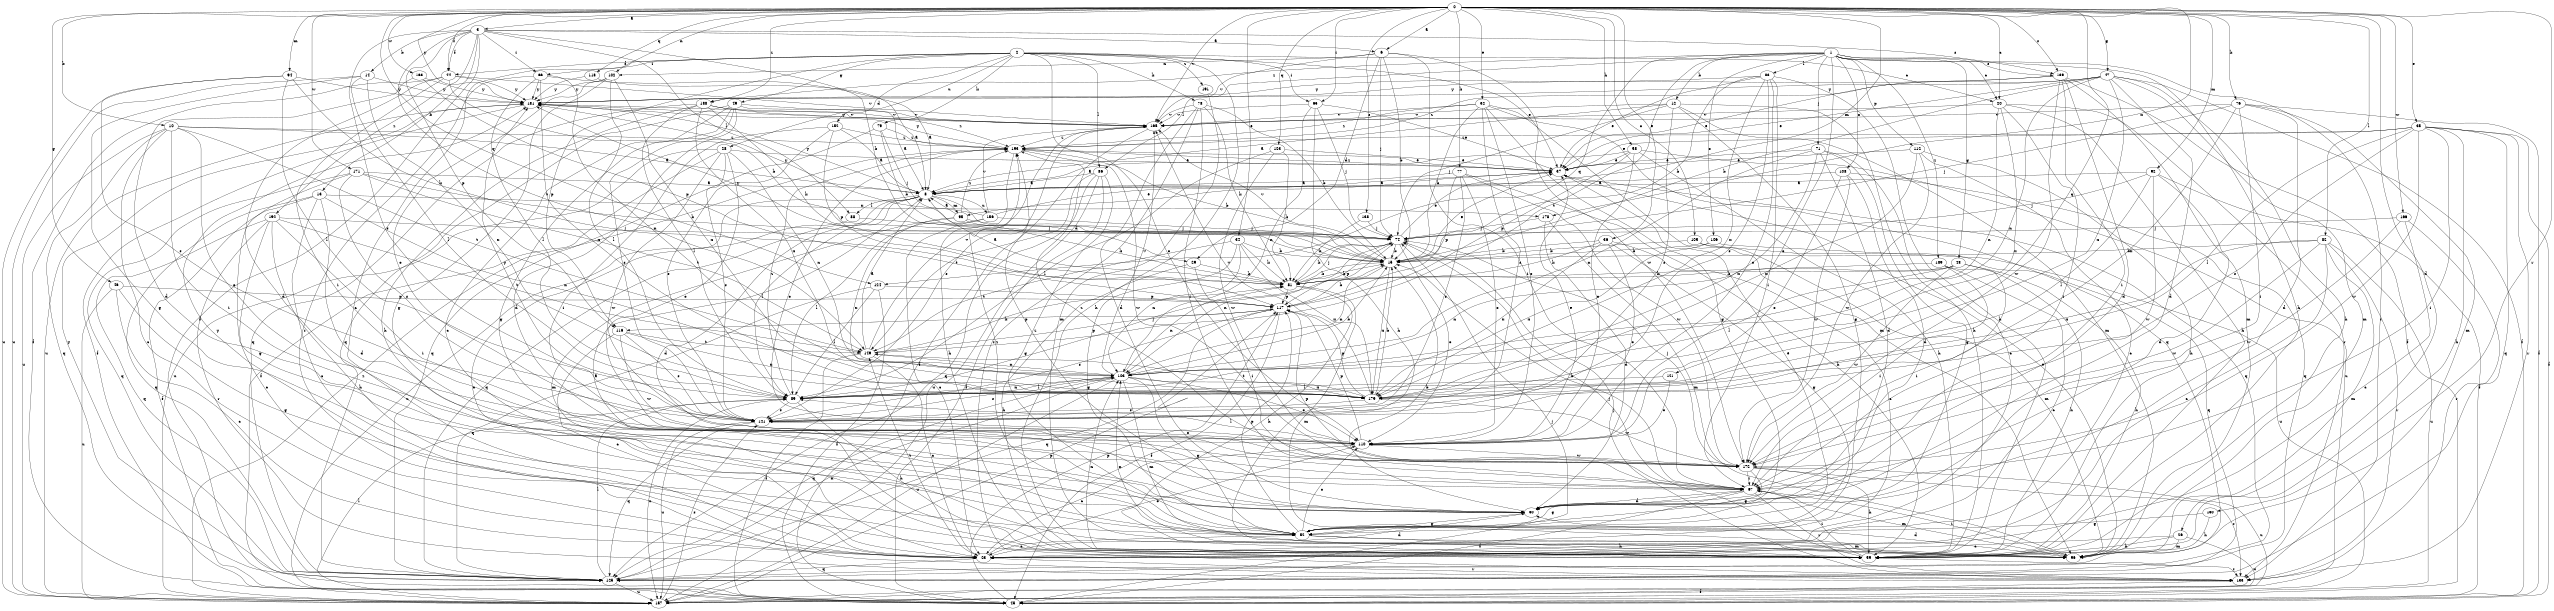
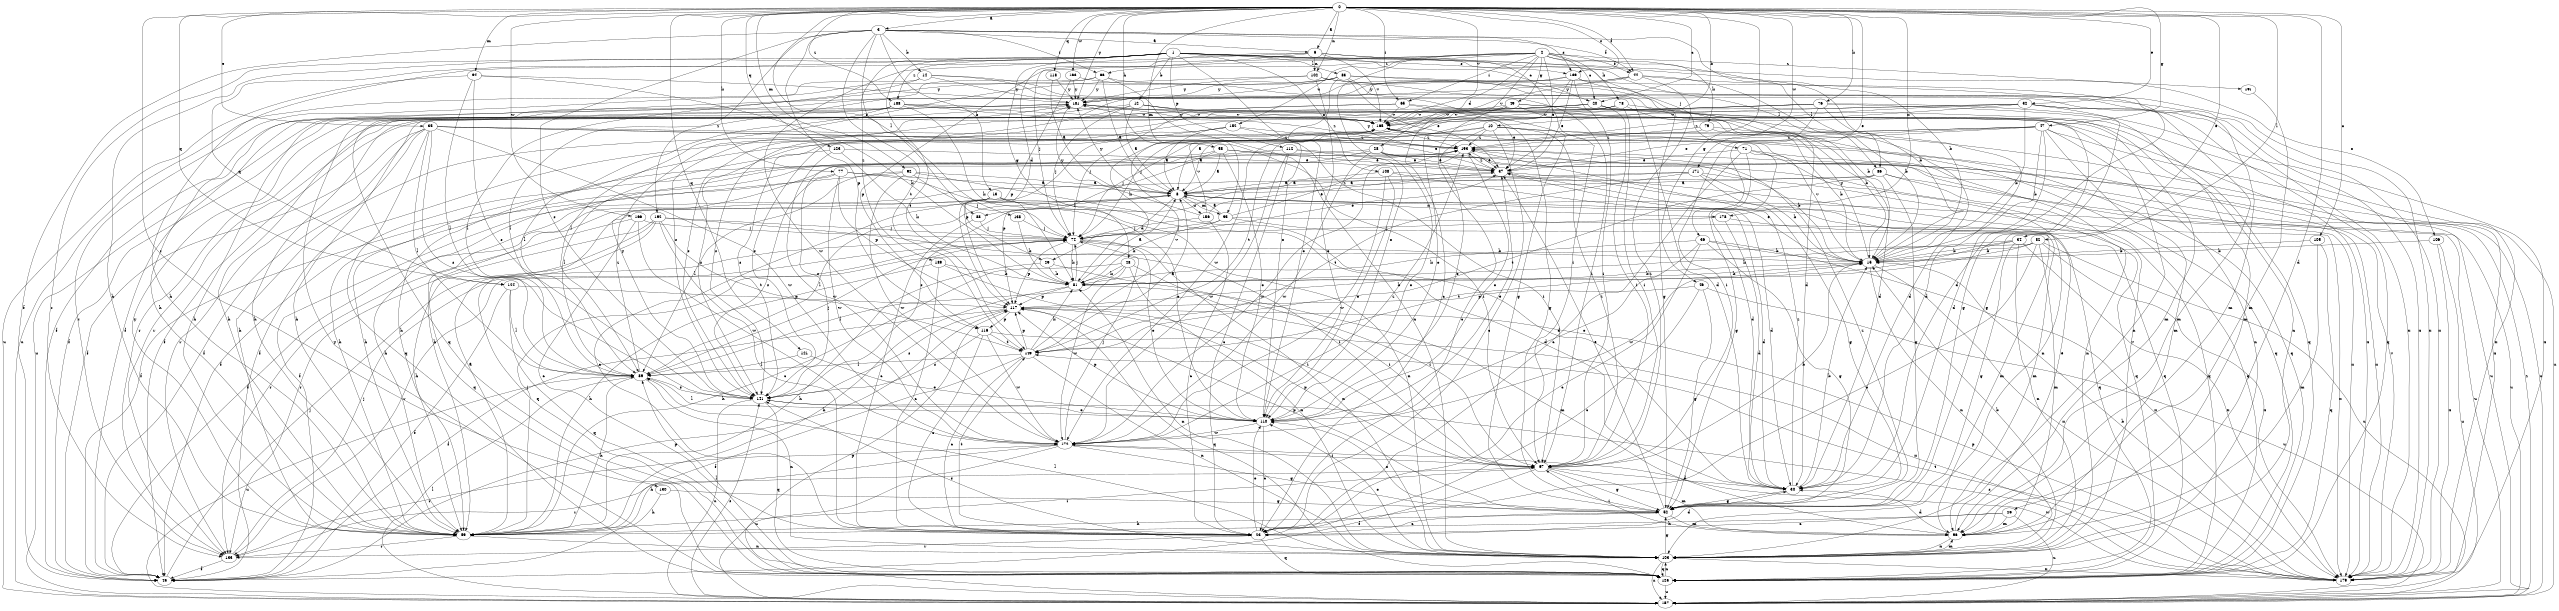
(1321, 96) -> none
(854, 270) -> (845, 364)
